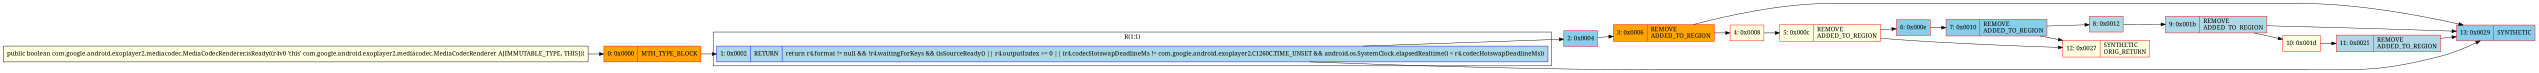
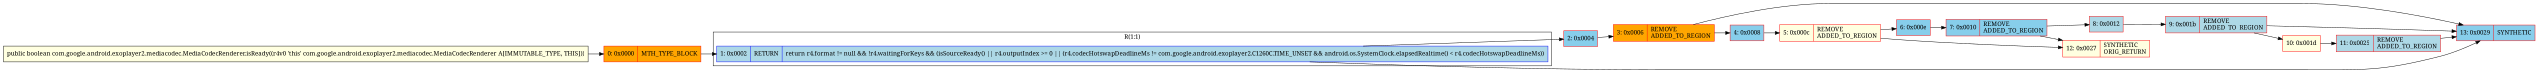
(1747, 33) -> (1747, 33)
